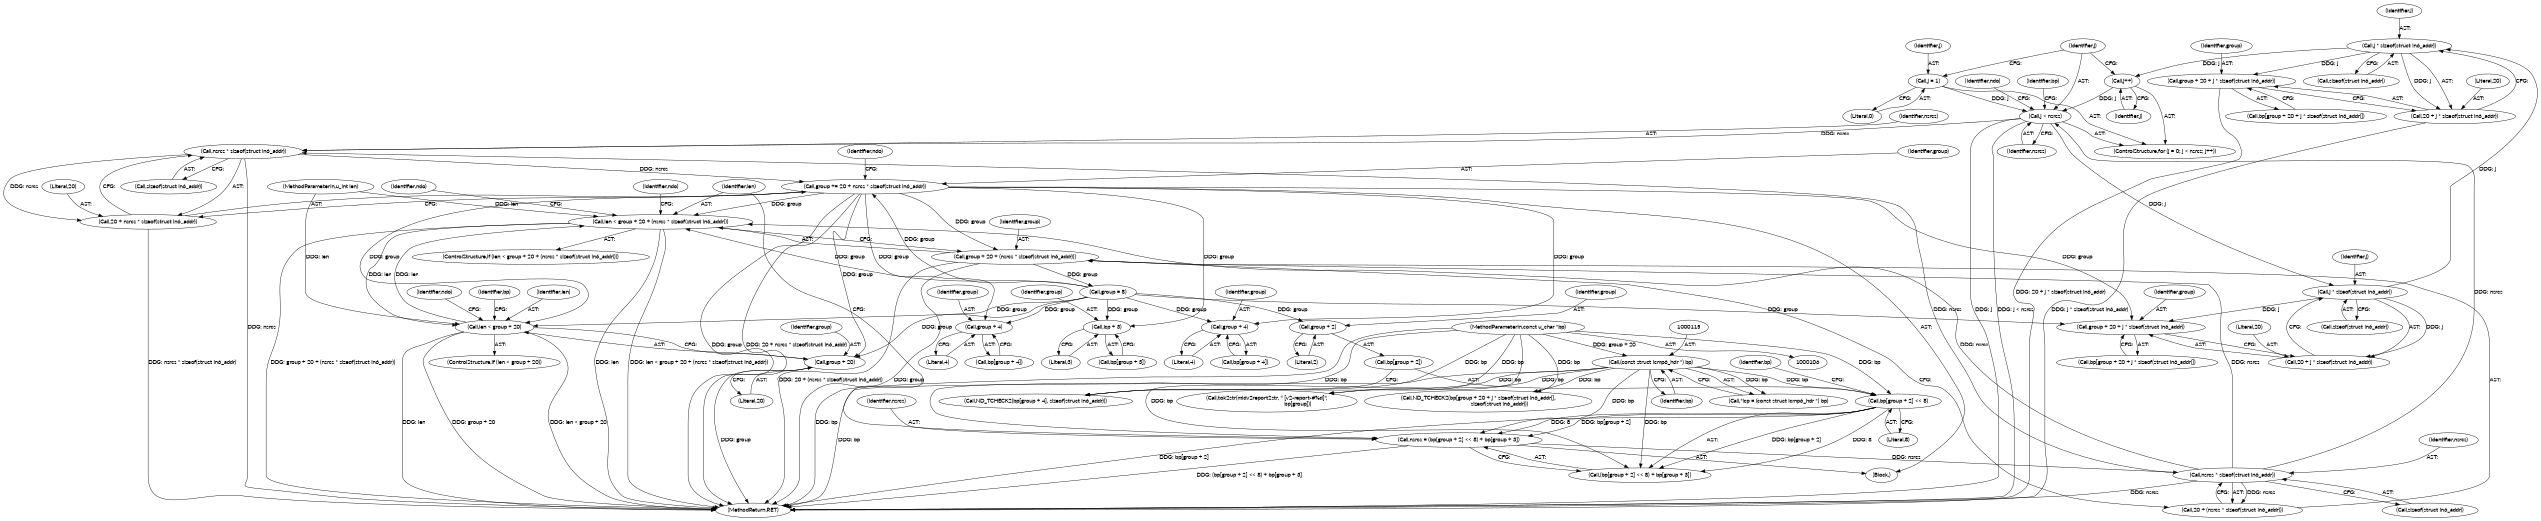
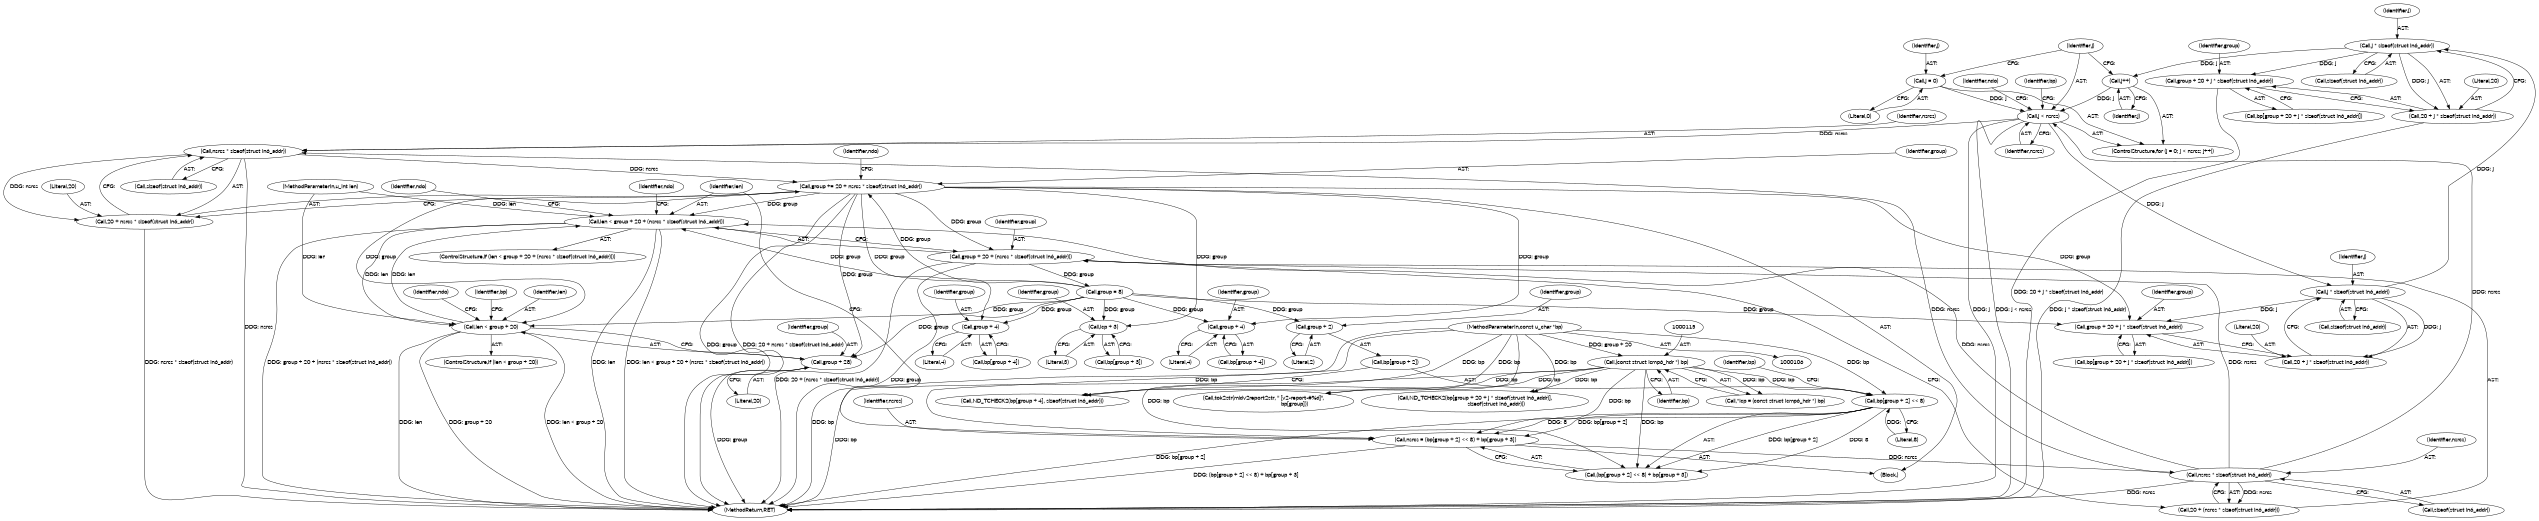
(1928, 81) -> (1926, 81)
(835, 363) -> (831, 363)
(1892, 422) -> (1895, 422)
